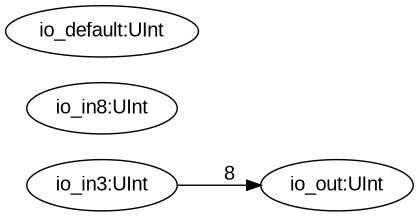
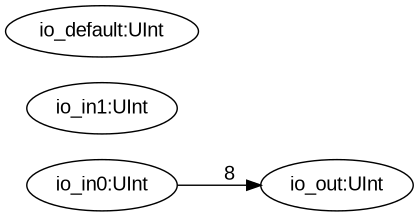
(102, 108) -> (102, 108)
(102, 185) -> (102, 185)
